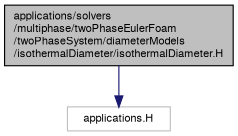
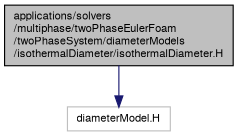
(119, 119) -> (119, 119)
